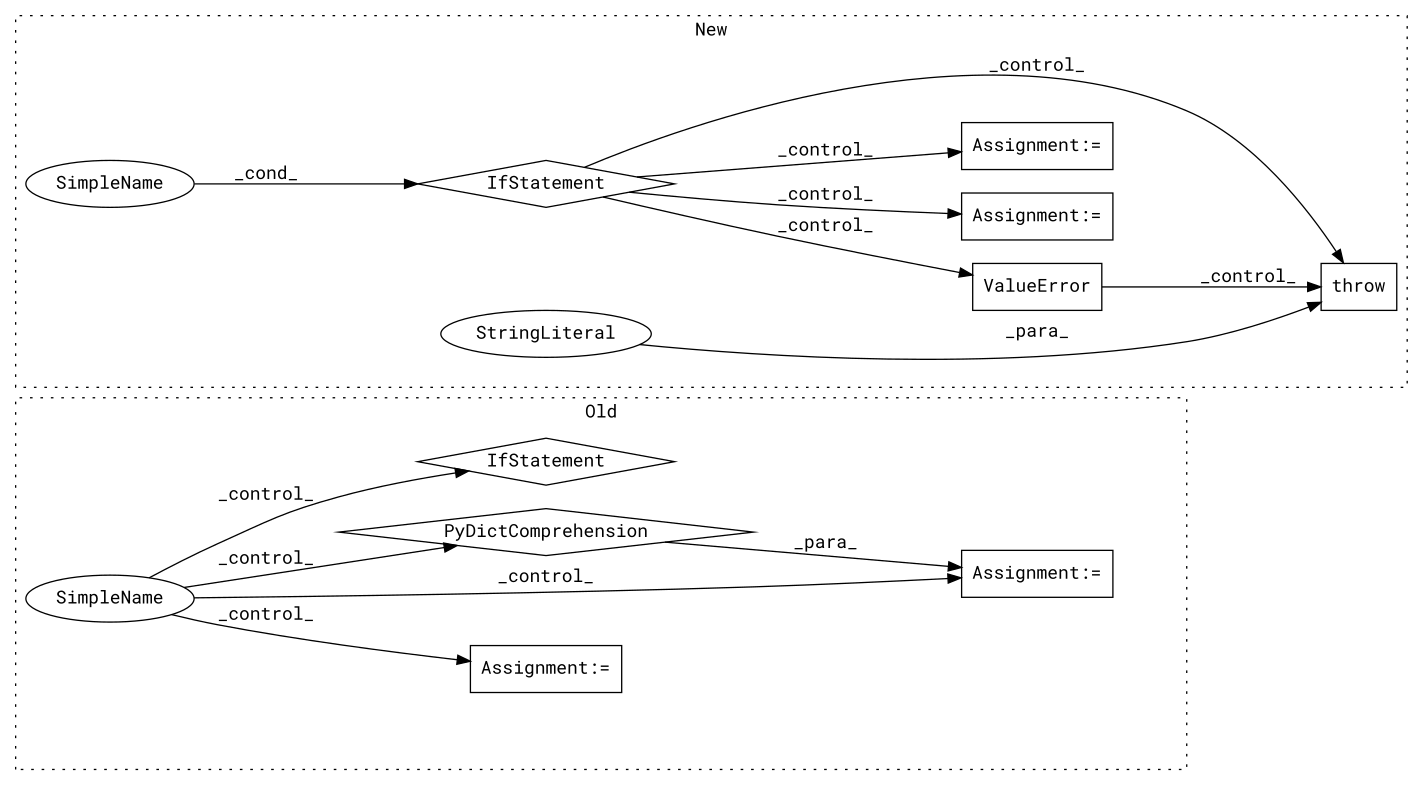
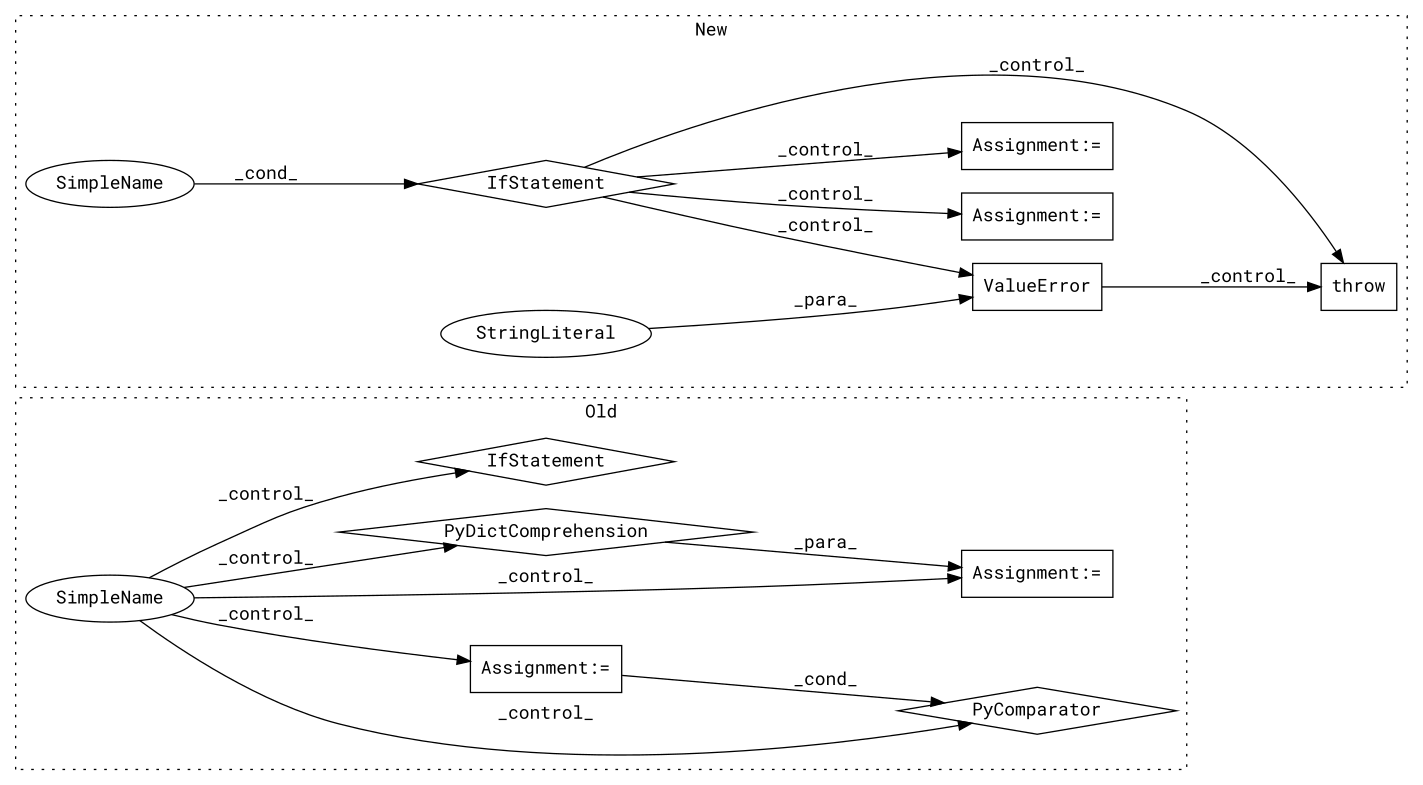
(977, 359) -> (804, 317)
none -> (1037, 711)
